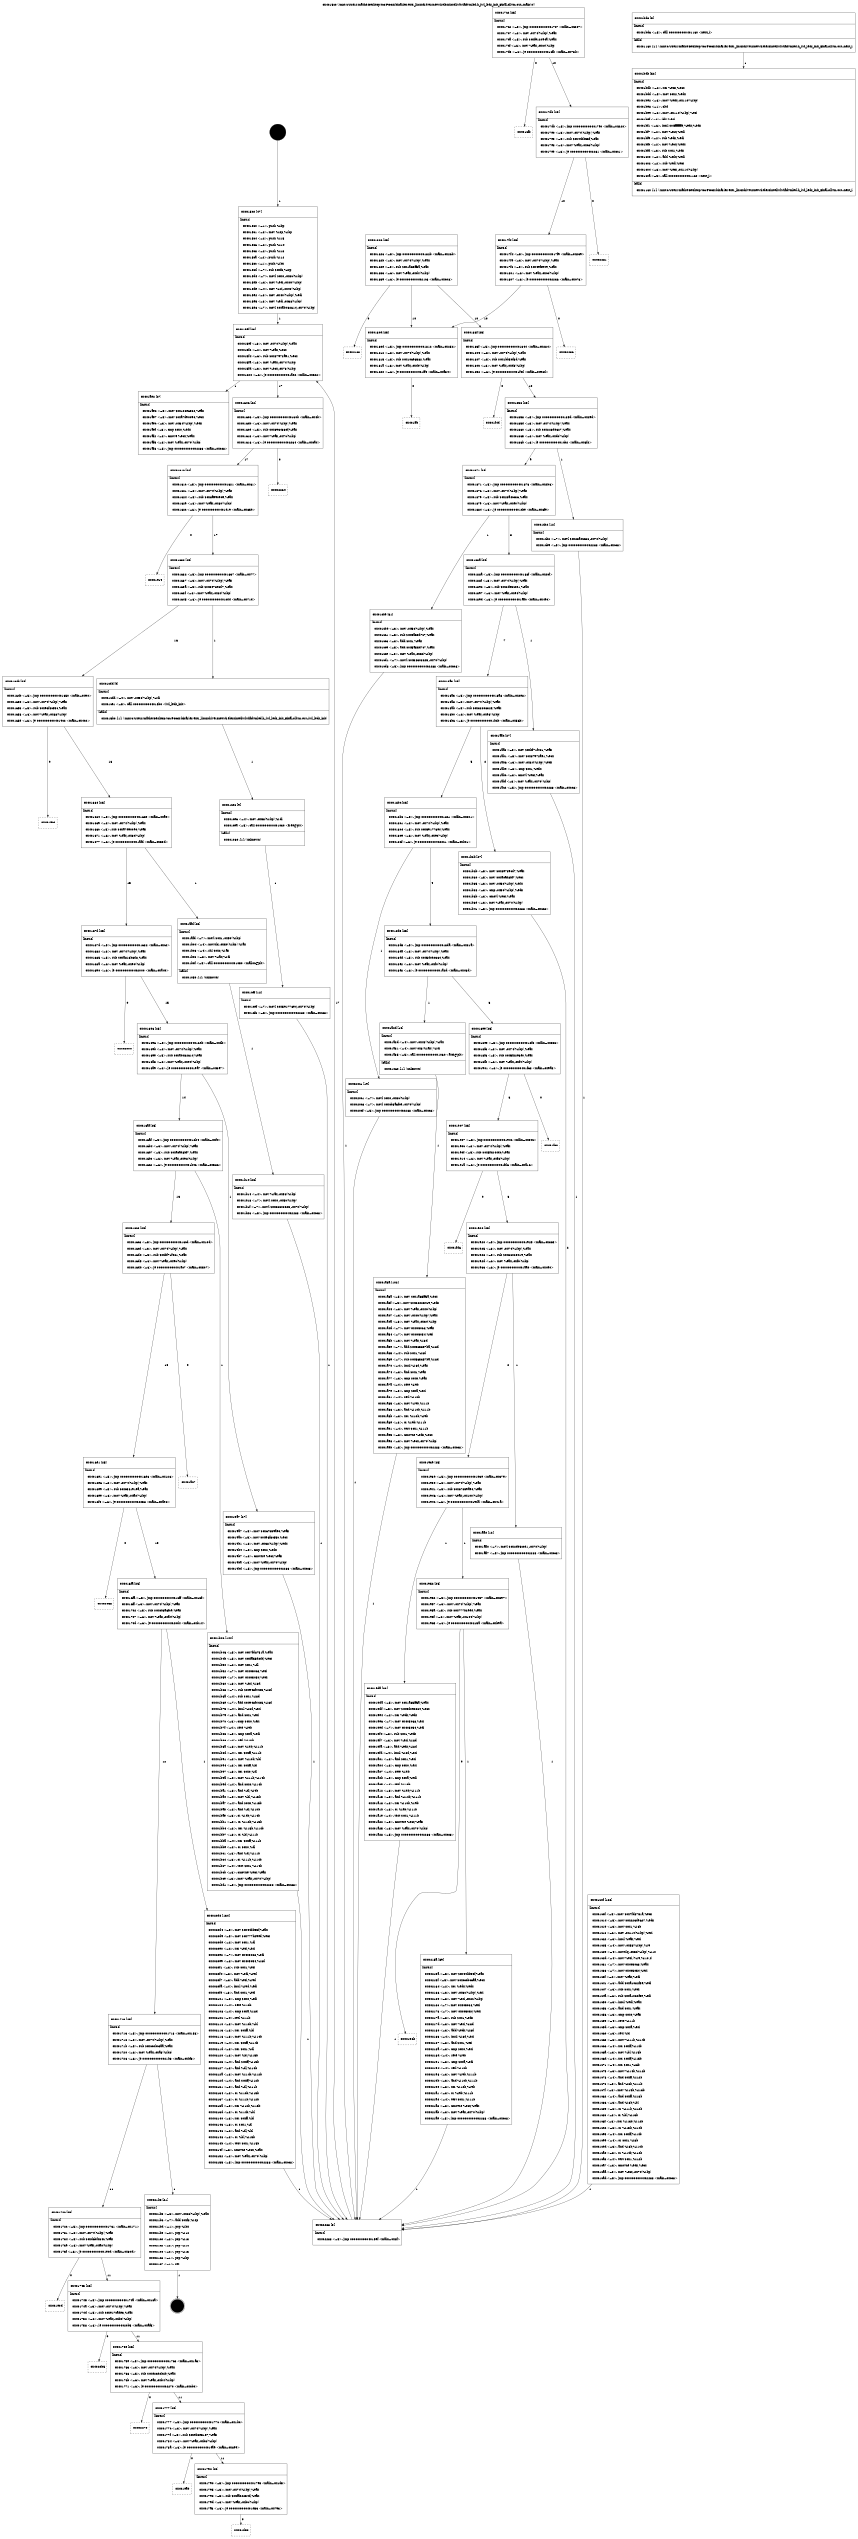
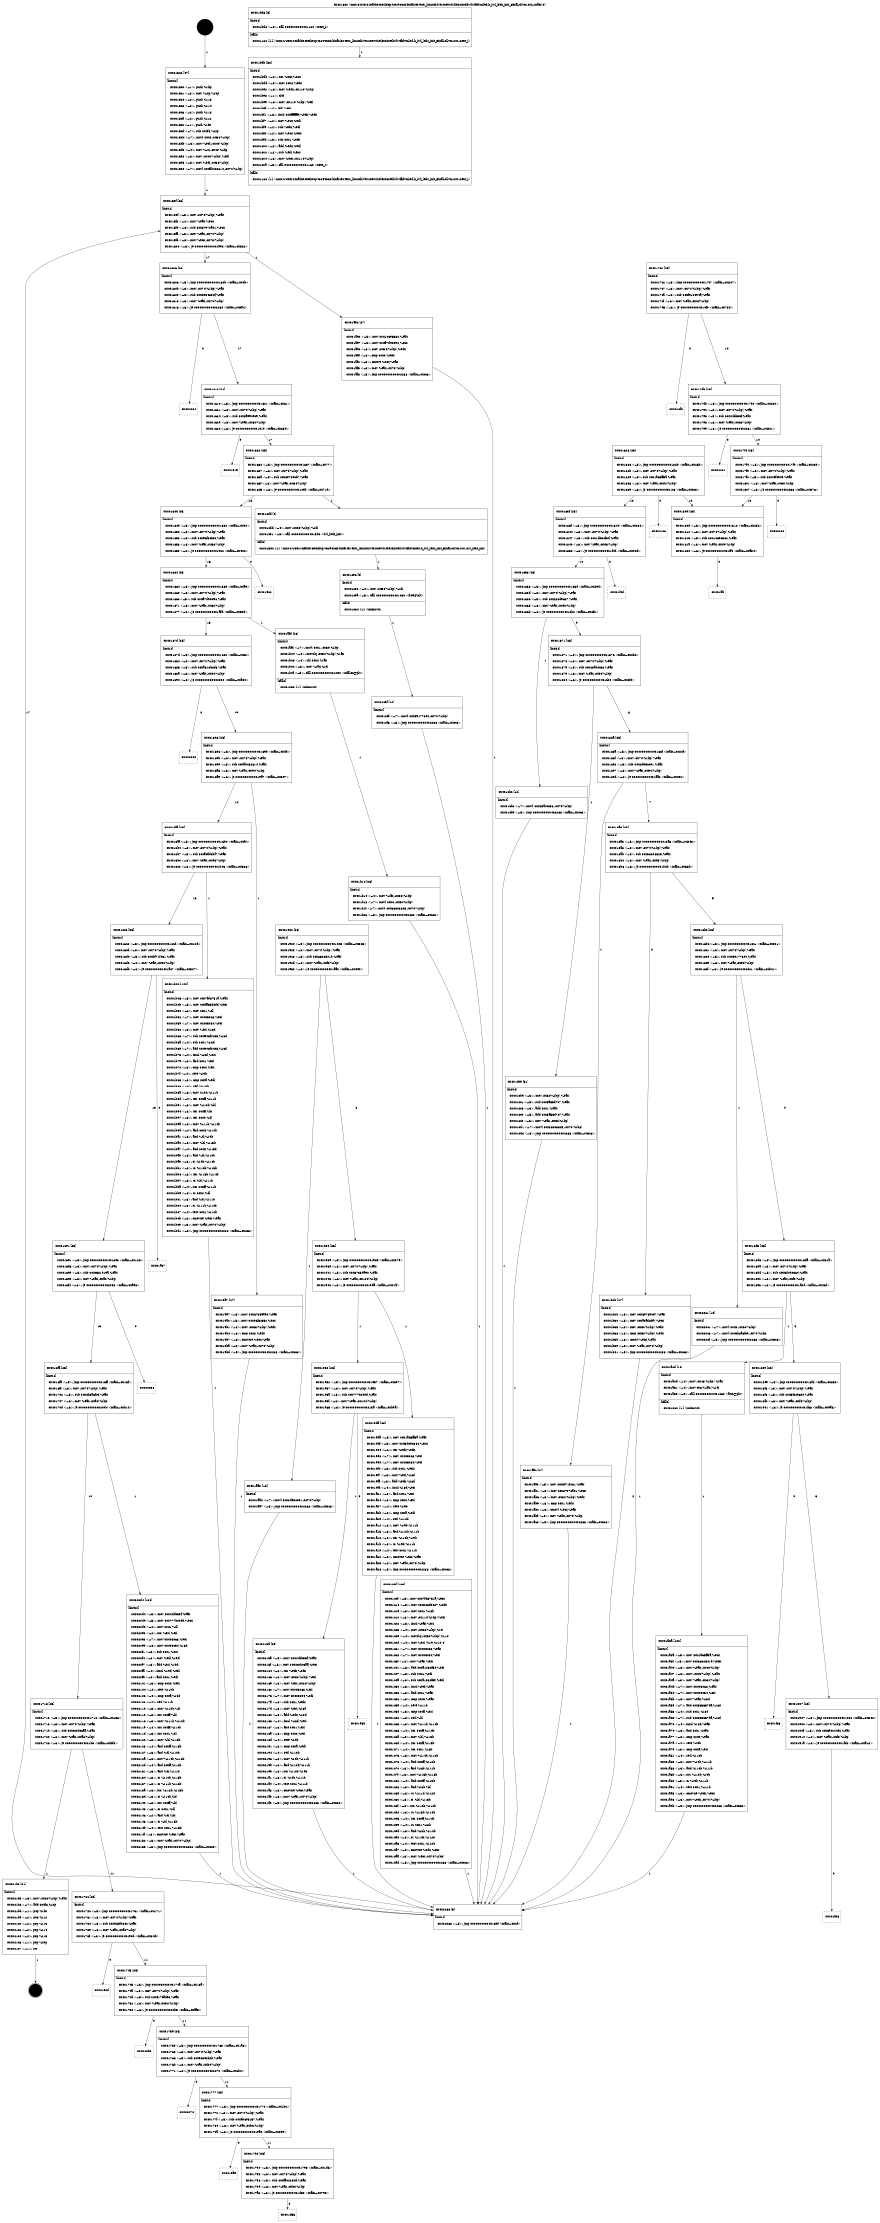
none -> (493, 1122)
(502, 1196) -> none
